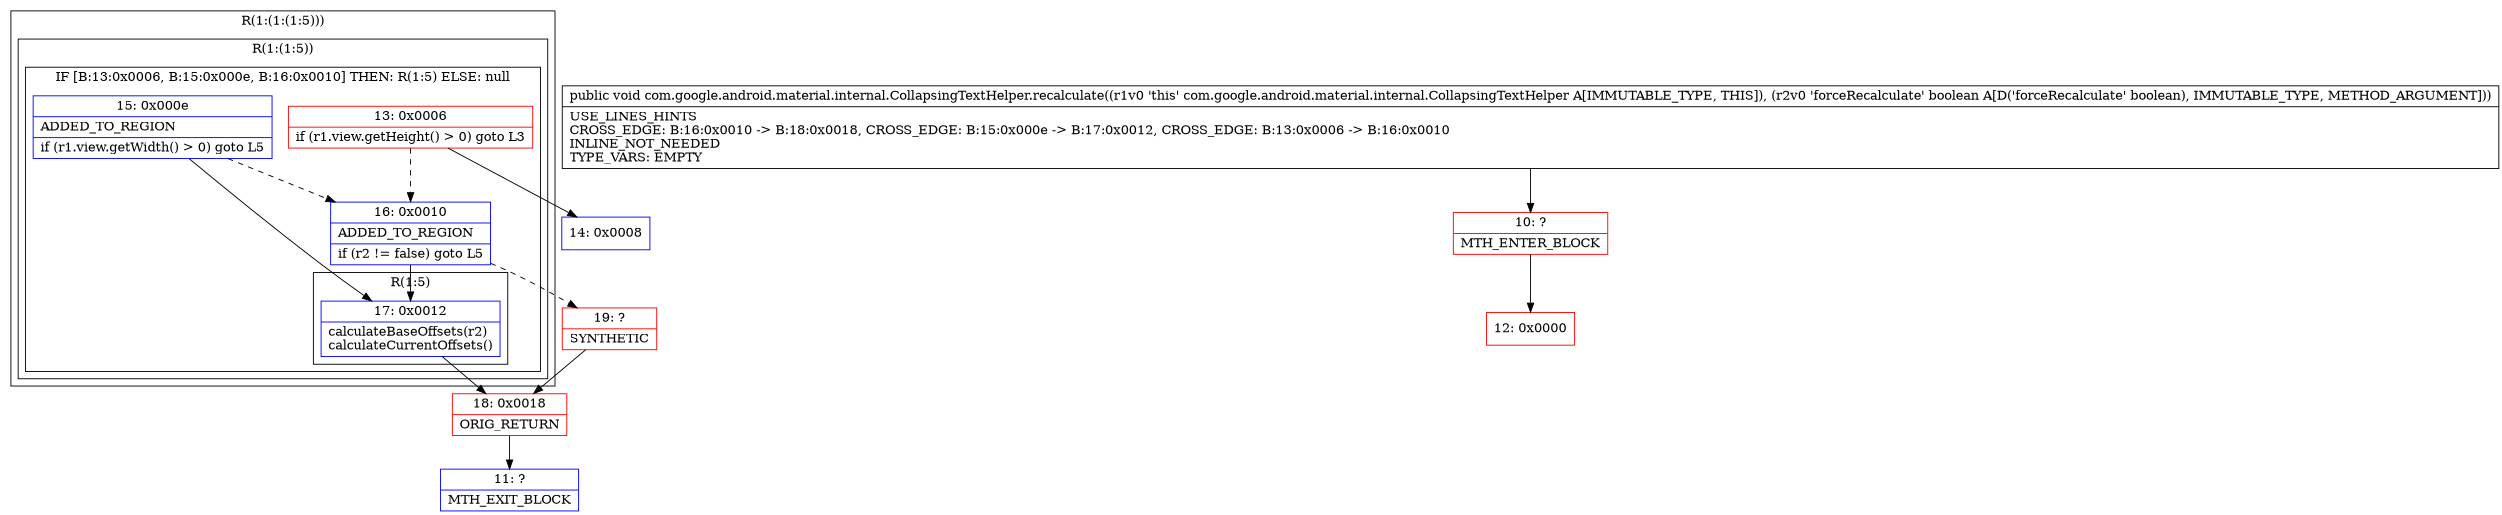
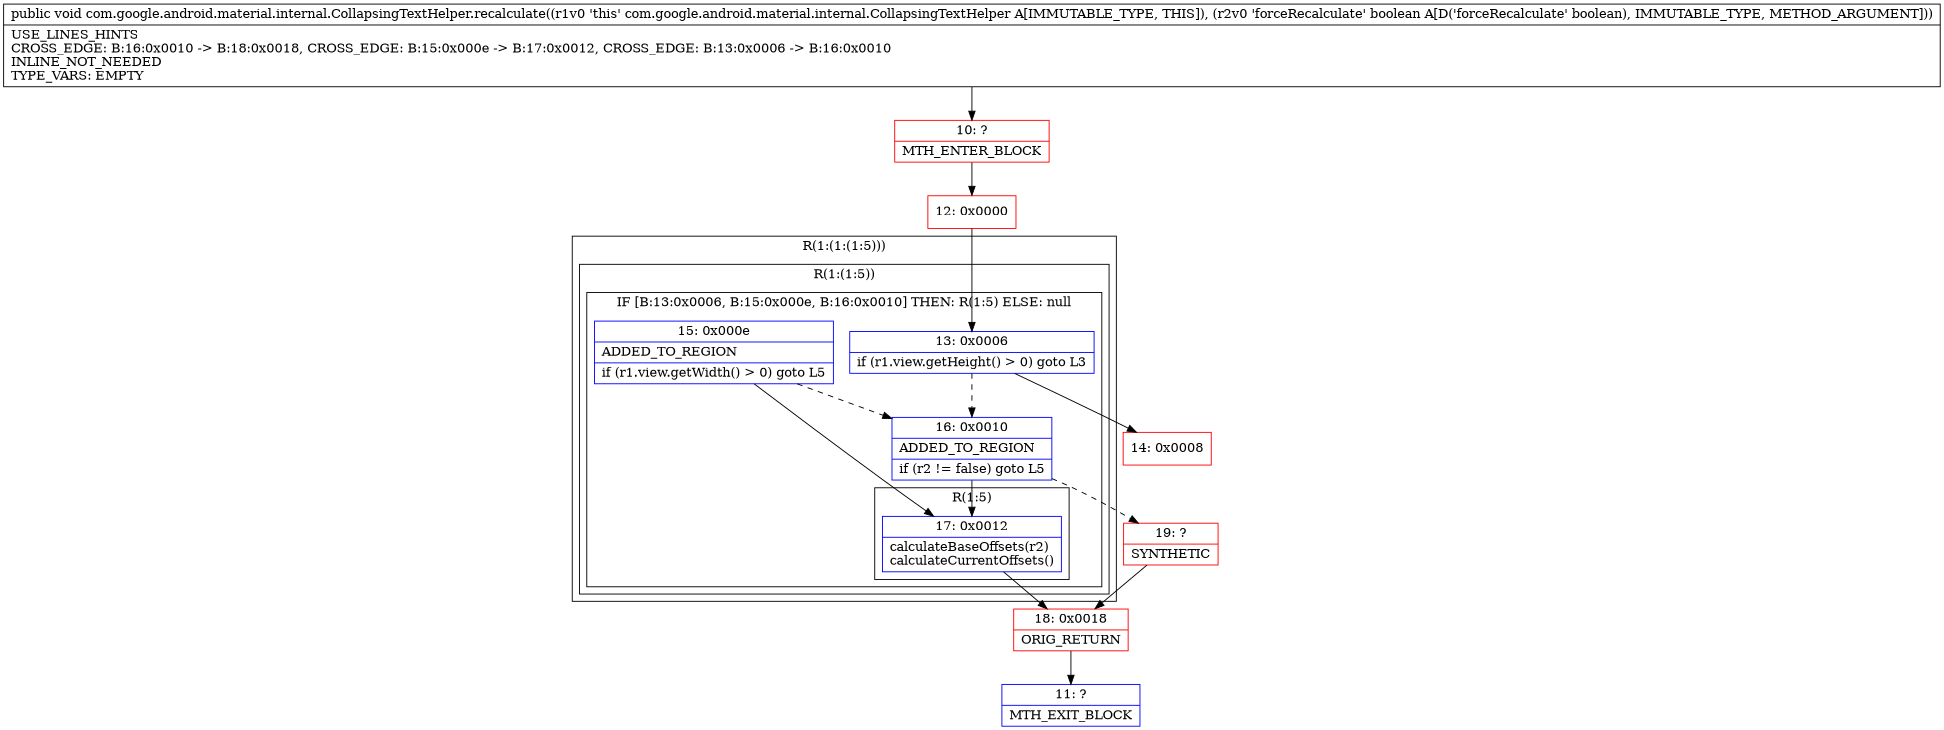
(411, 127) -> (972, 352)
(606, 233) -> (1167, 449)
none -> (972, 276)
